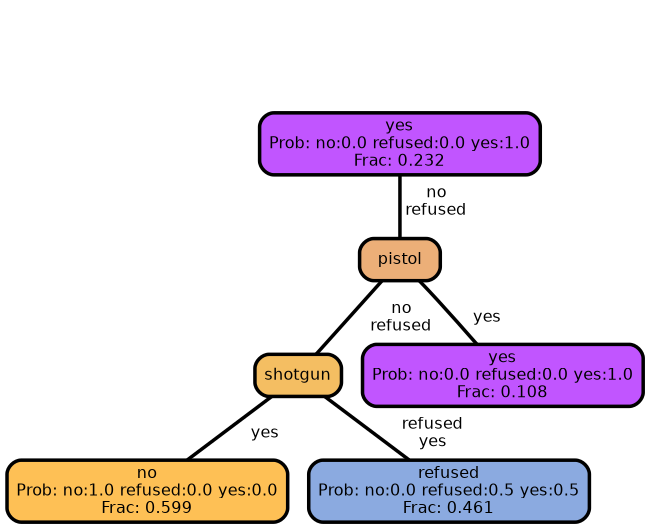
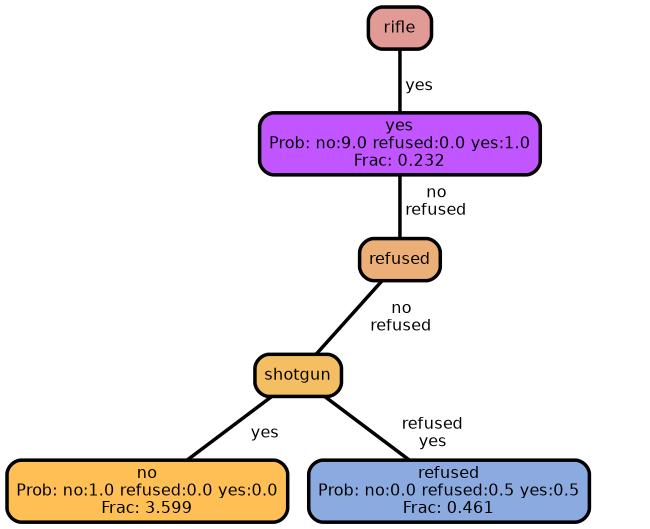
none -> (400, 28)
(400, 144) -> (400, 144)
(400, 260) -> (400, 260)
(503, 375) -> none
(147, 491) -> (147, 491)
